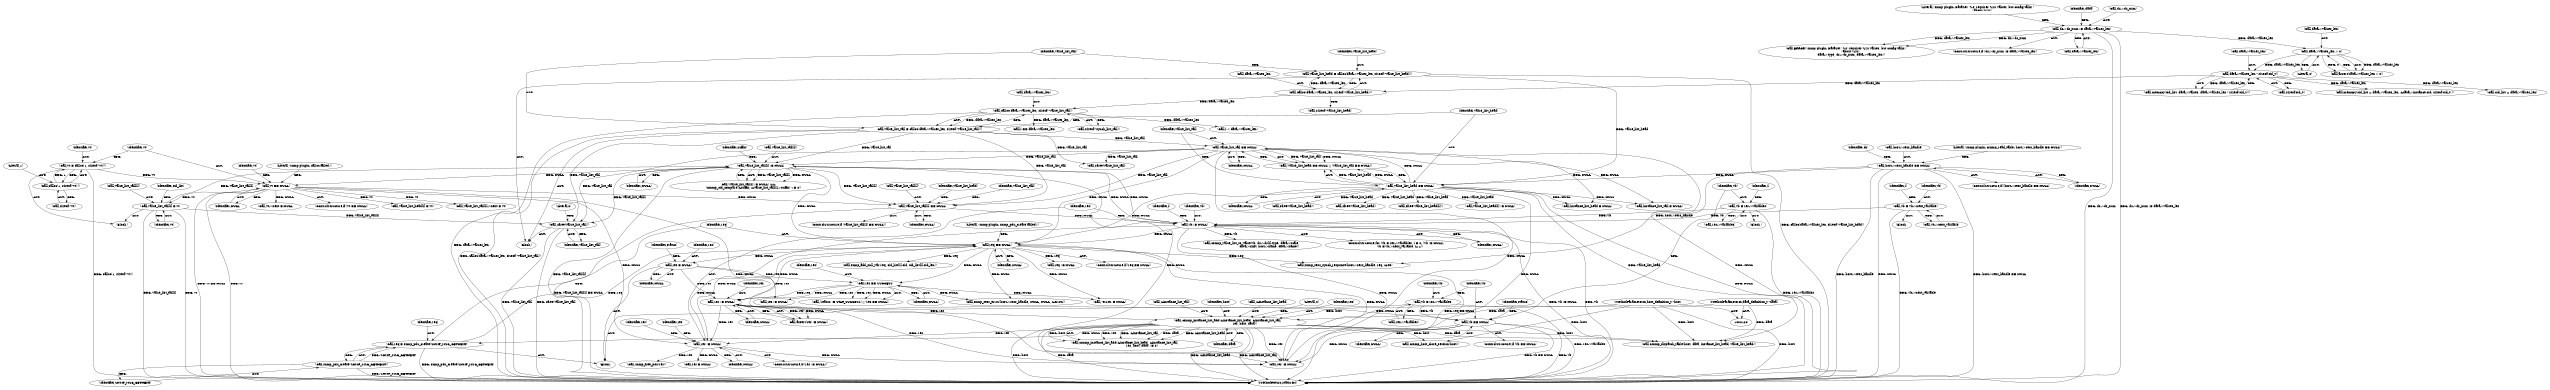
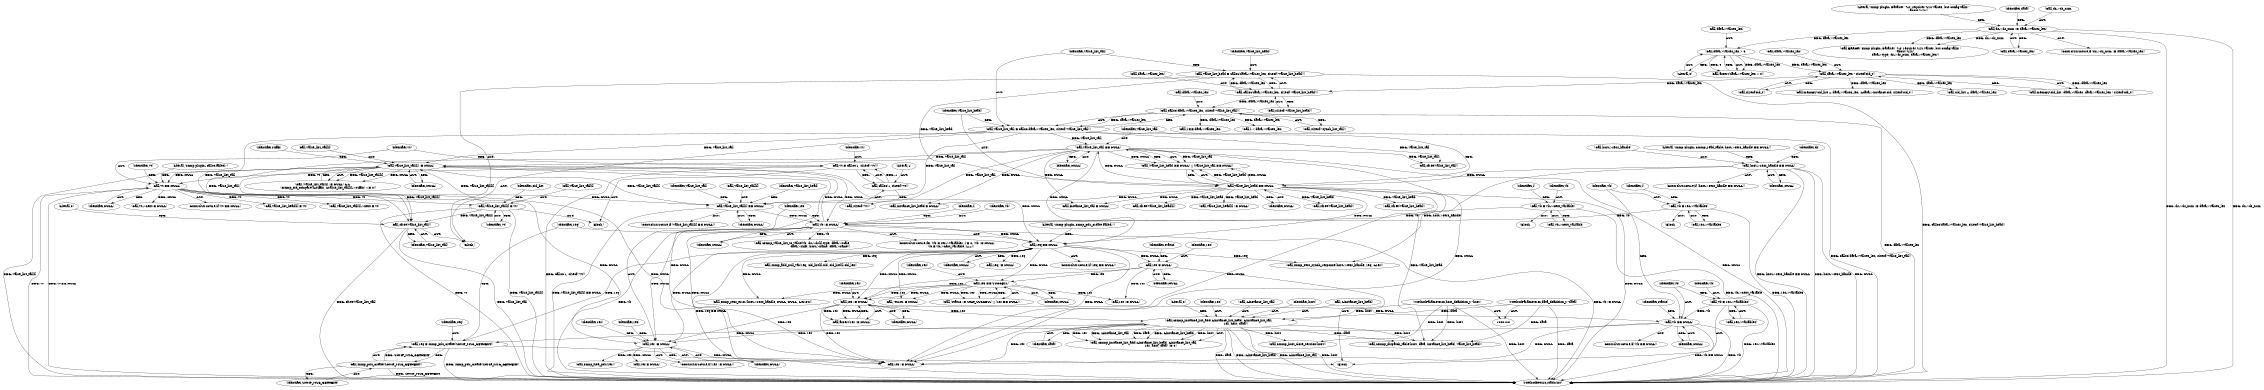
none -> (1276, 104)
none -> (998, 295)
none -> (1558, 342)
